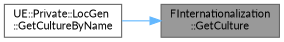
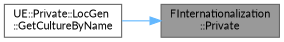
(220, 21) -> (220, 21)
